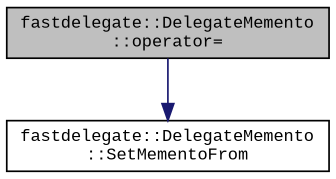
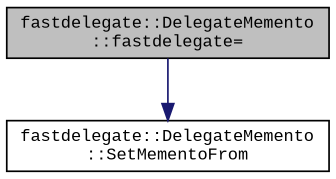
(168, 33) -> (168, 33)
